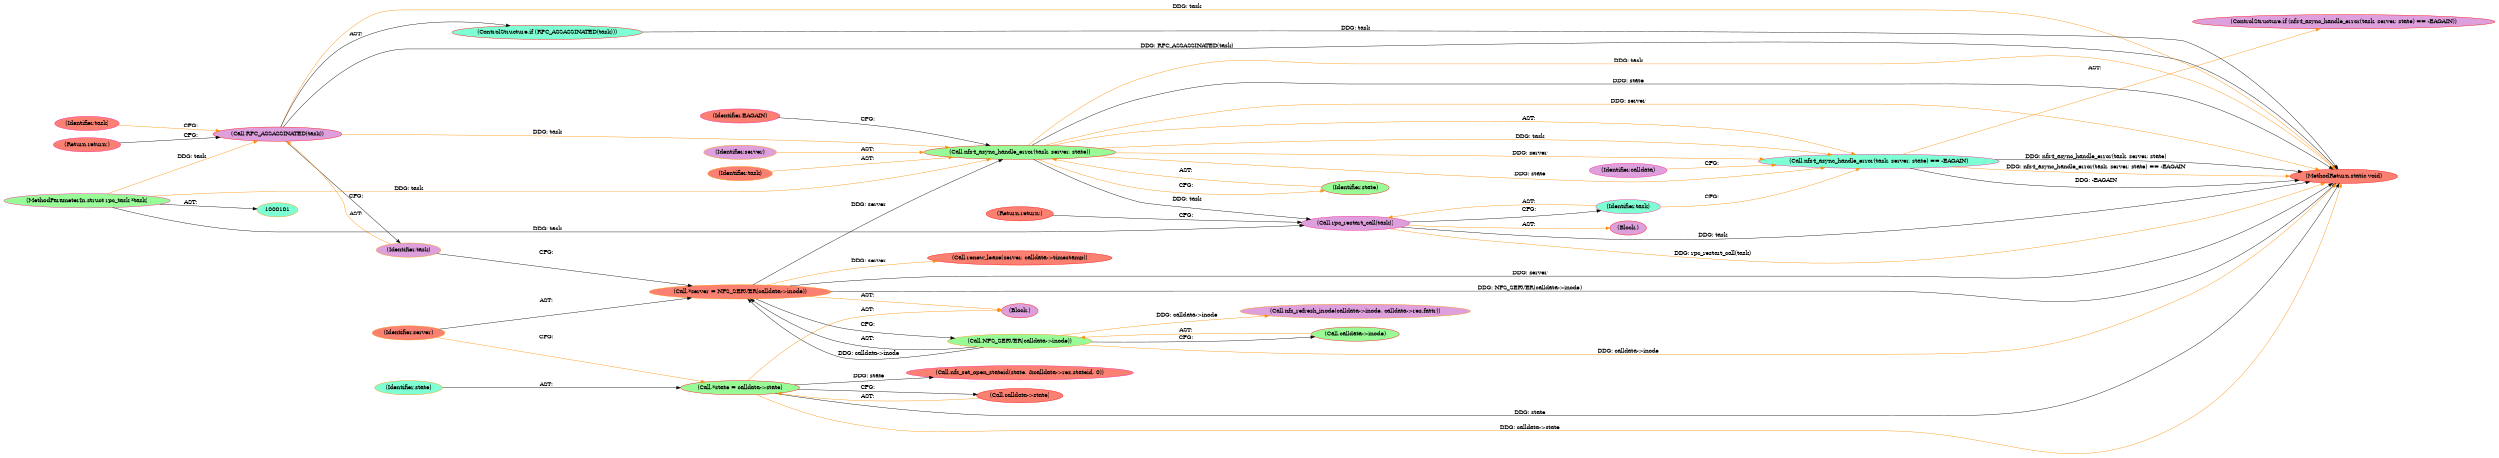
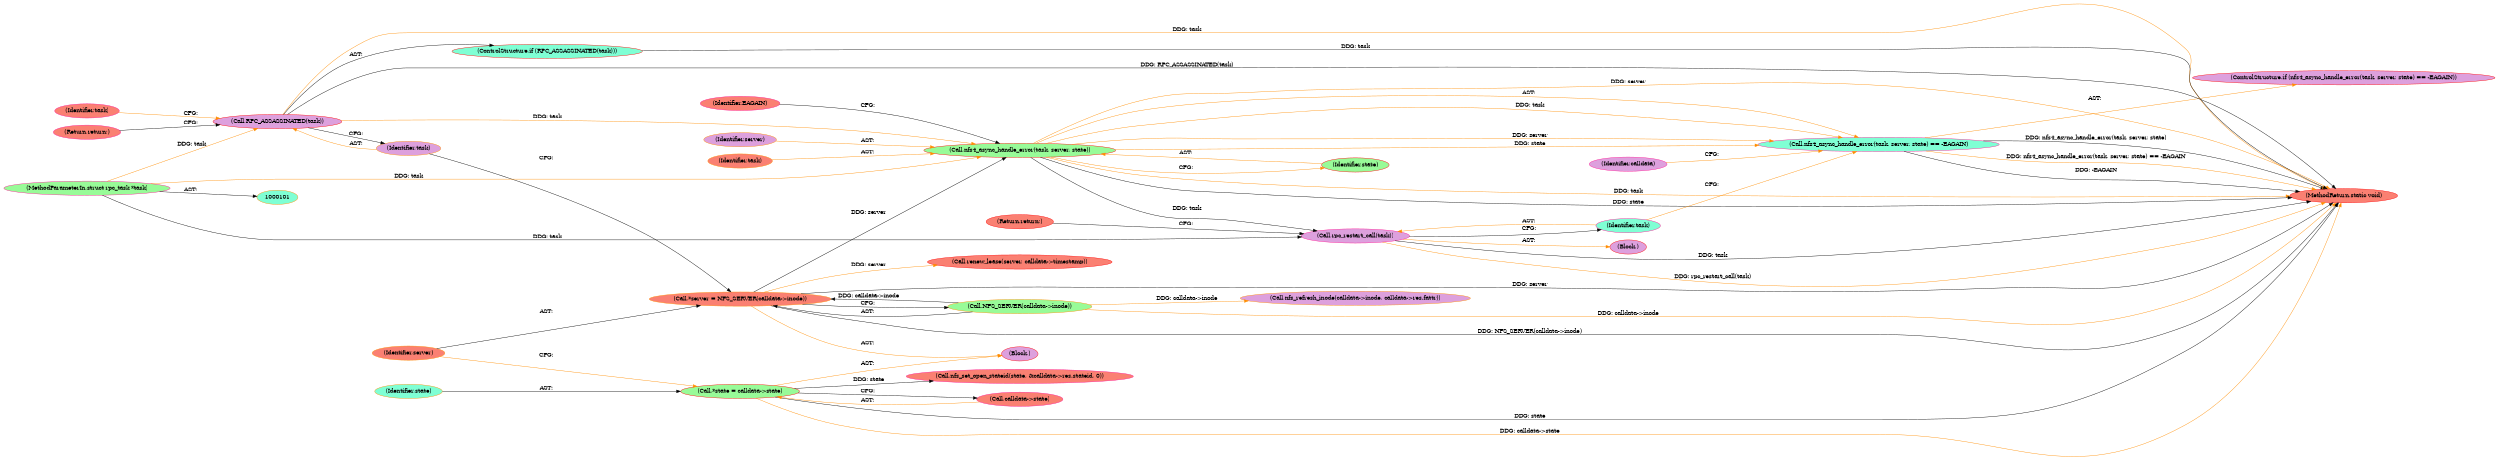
(1355, 334) -> none
(1020, 396) -> (1020, 399)
